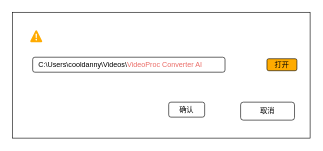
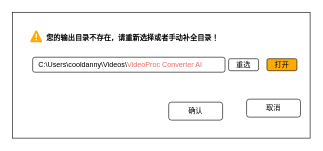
none -> (165, 38)
none -> (244, 65)
(187, 110) -> (196, 111)
(268, 111) -> (274, 108)
